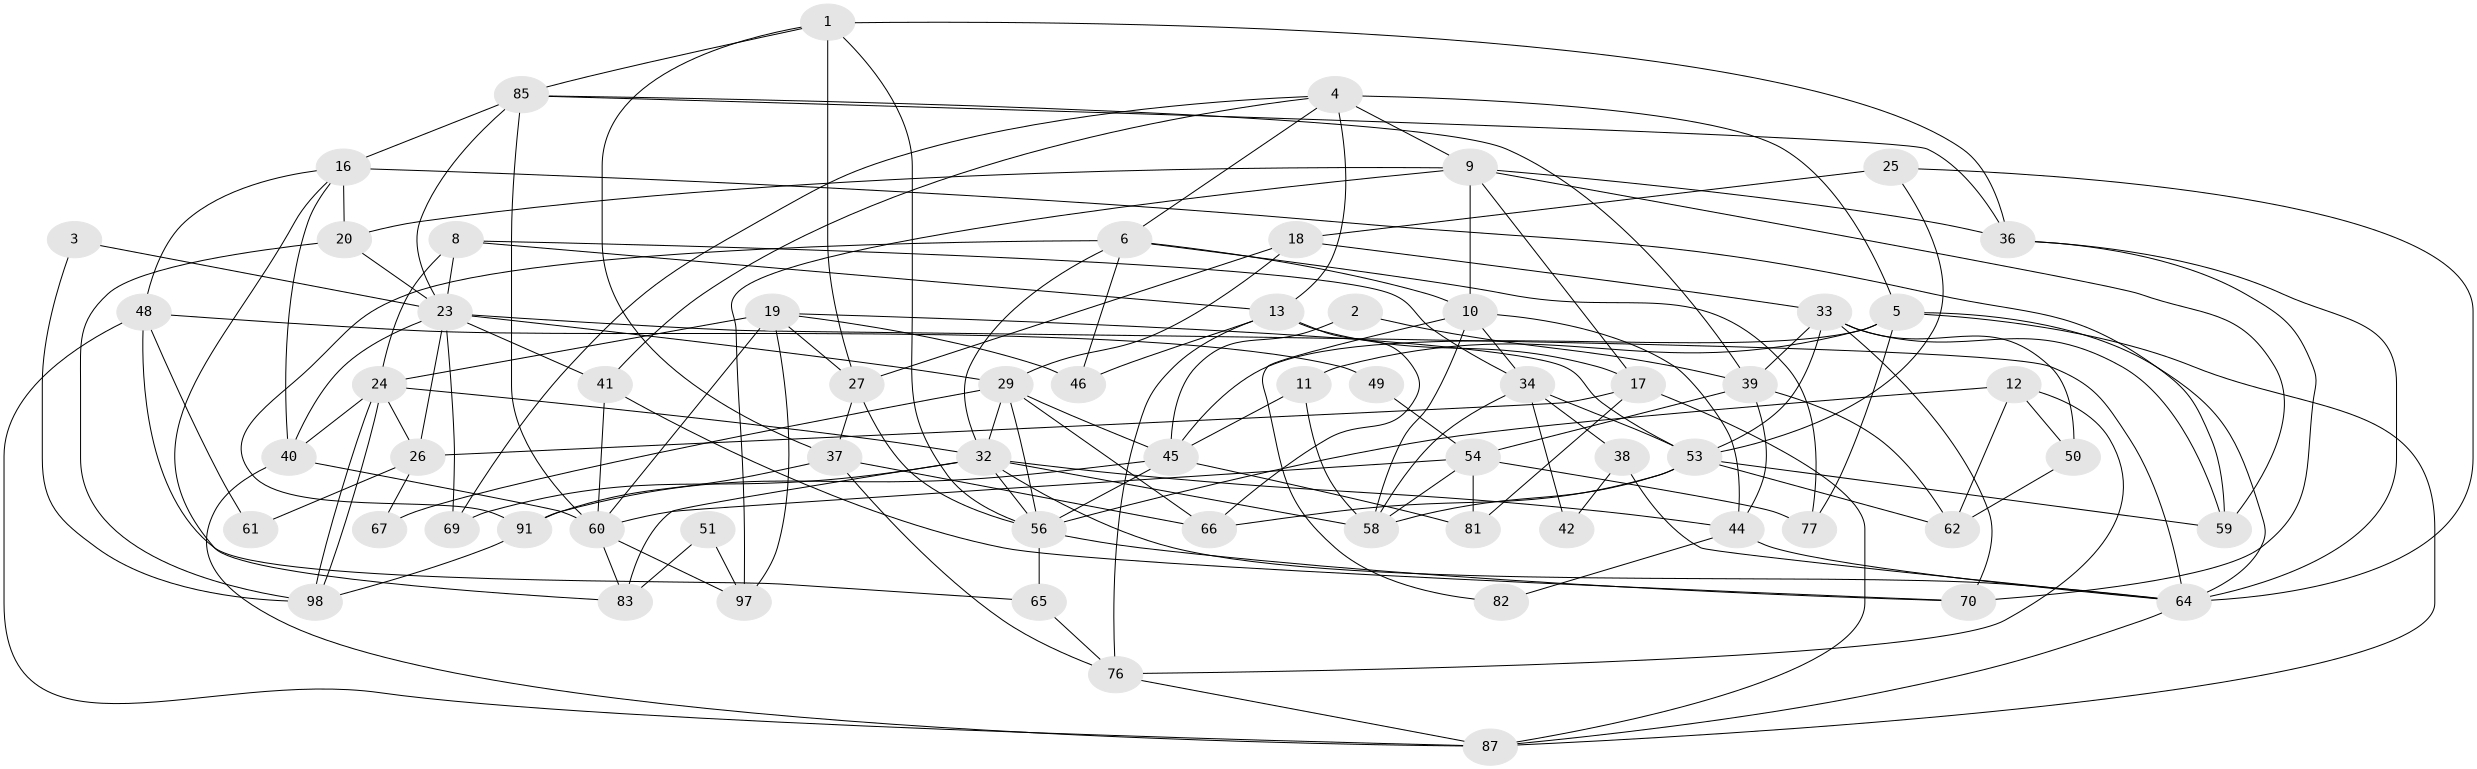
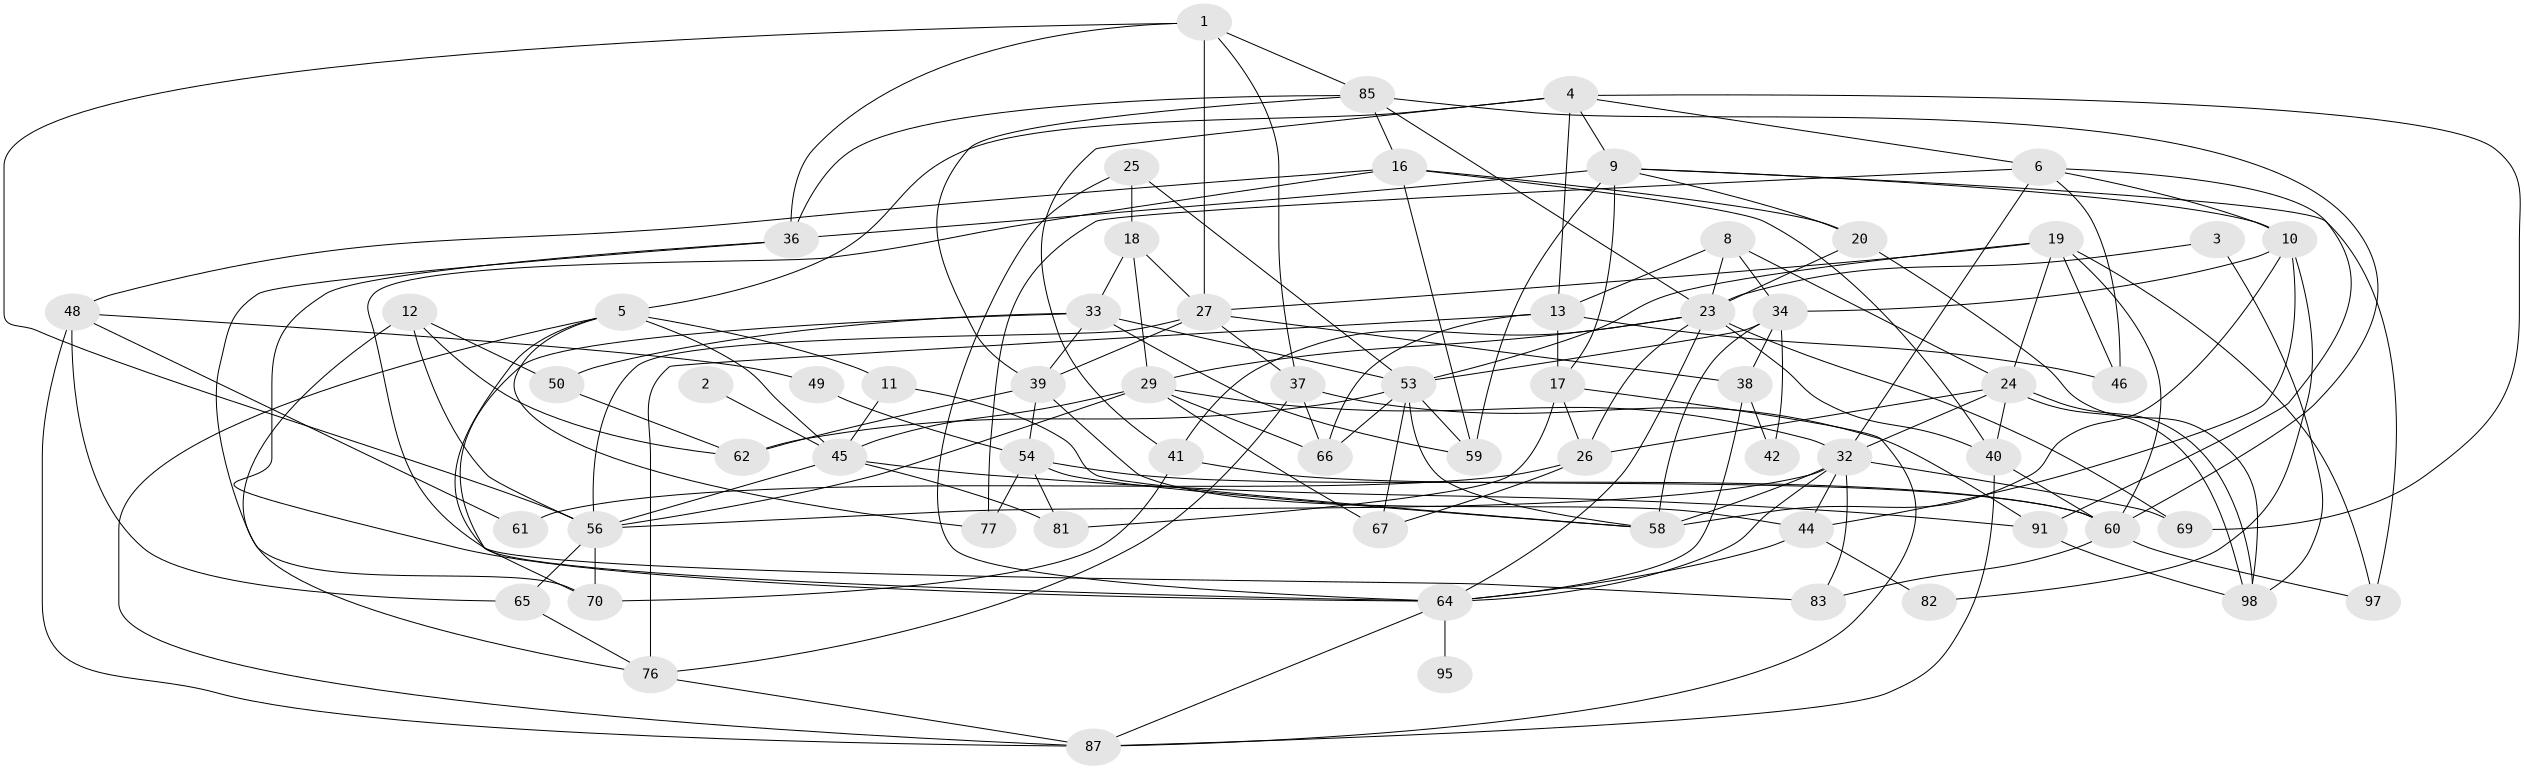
none -> (1475, 348)
(1605, 355) -> (1121, 348)
none -> (1395, 457)
(708, 530) -> none
none -> (1445, 675)
